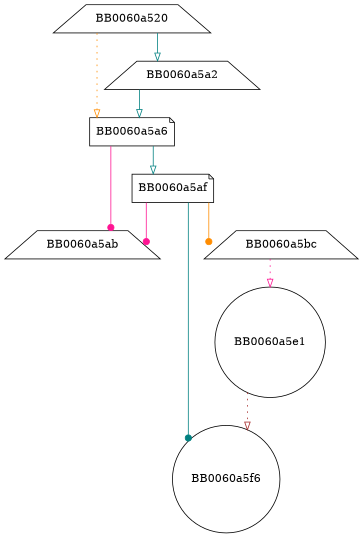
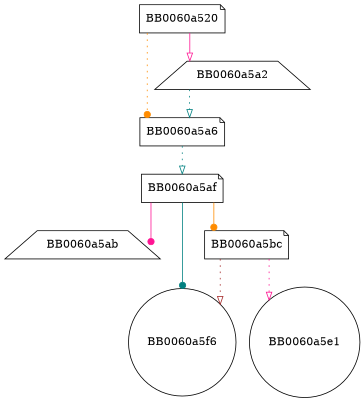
(132, 19) -> (182, 19)
(158, 43) -> (190, 43)
(97, 71) -> (147, 72)
(139, 100) -> (190, 100)
(153, 156) -> (182, 156)
(111, 185) -> none
(281, 245) -> (247, 245)
(247, 407) -> (220, 278)
